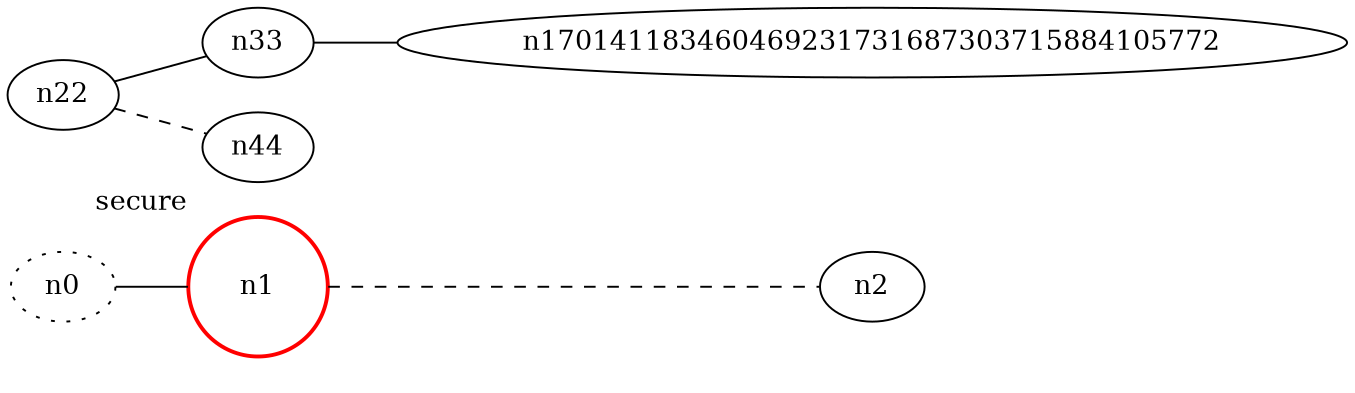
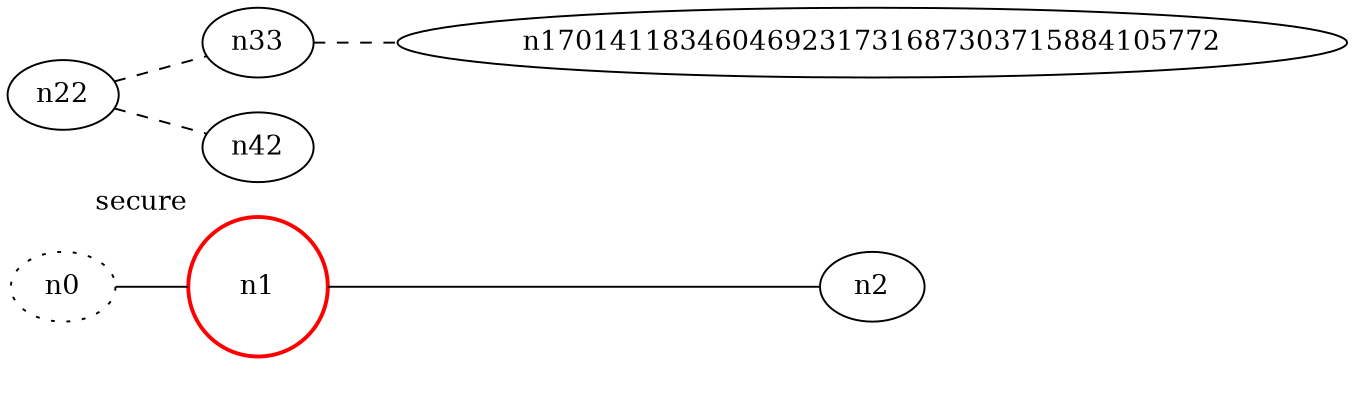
(356, 43) -> (356, 43)
(160, 69) -> (160, 69)
(258, 147) -> (258, 147)
(574, 287) -> (574, 287)
